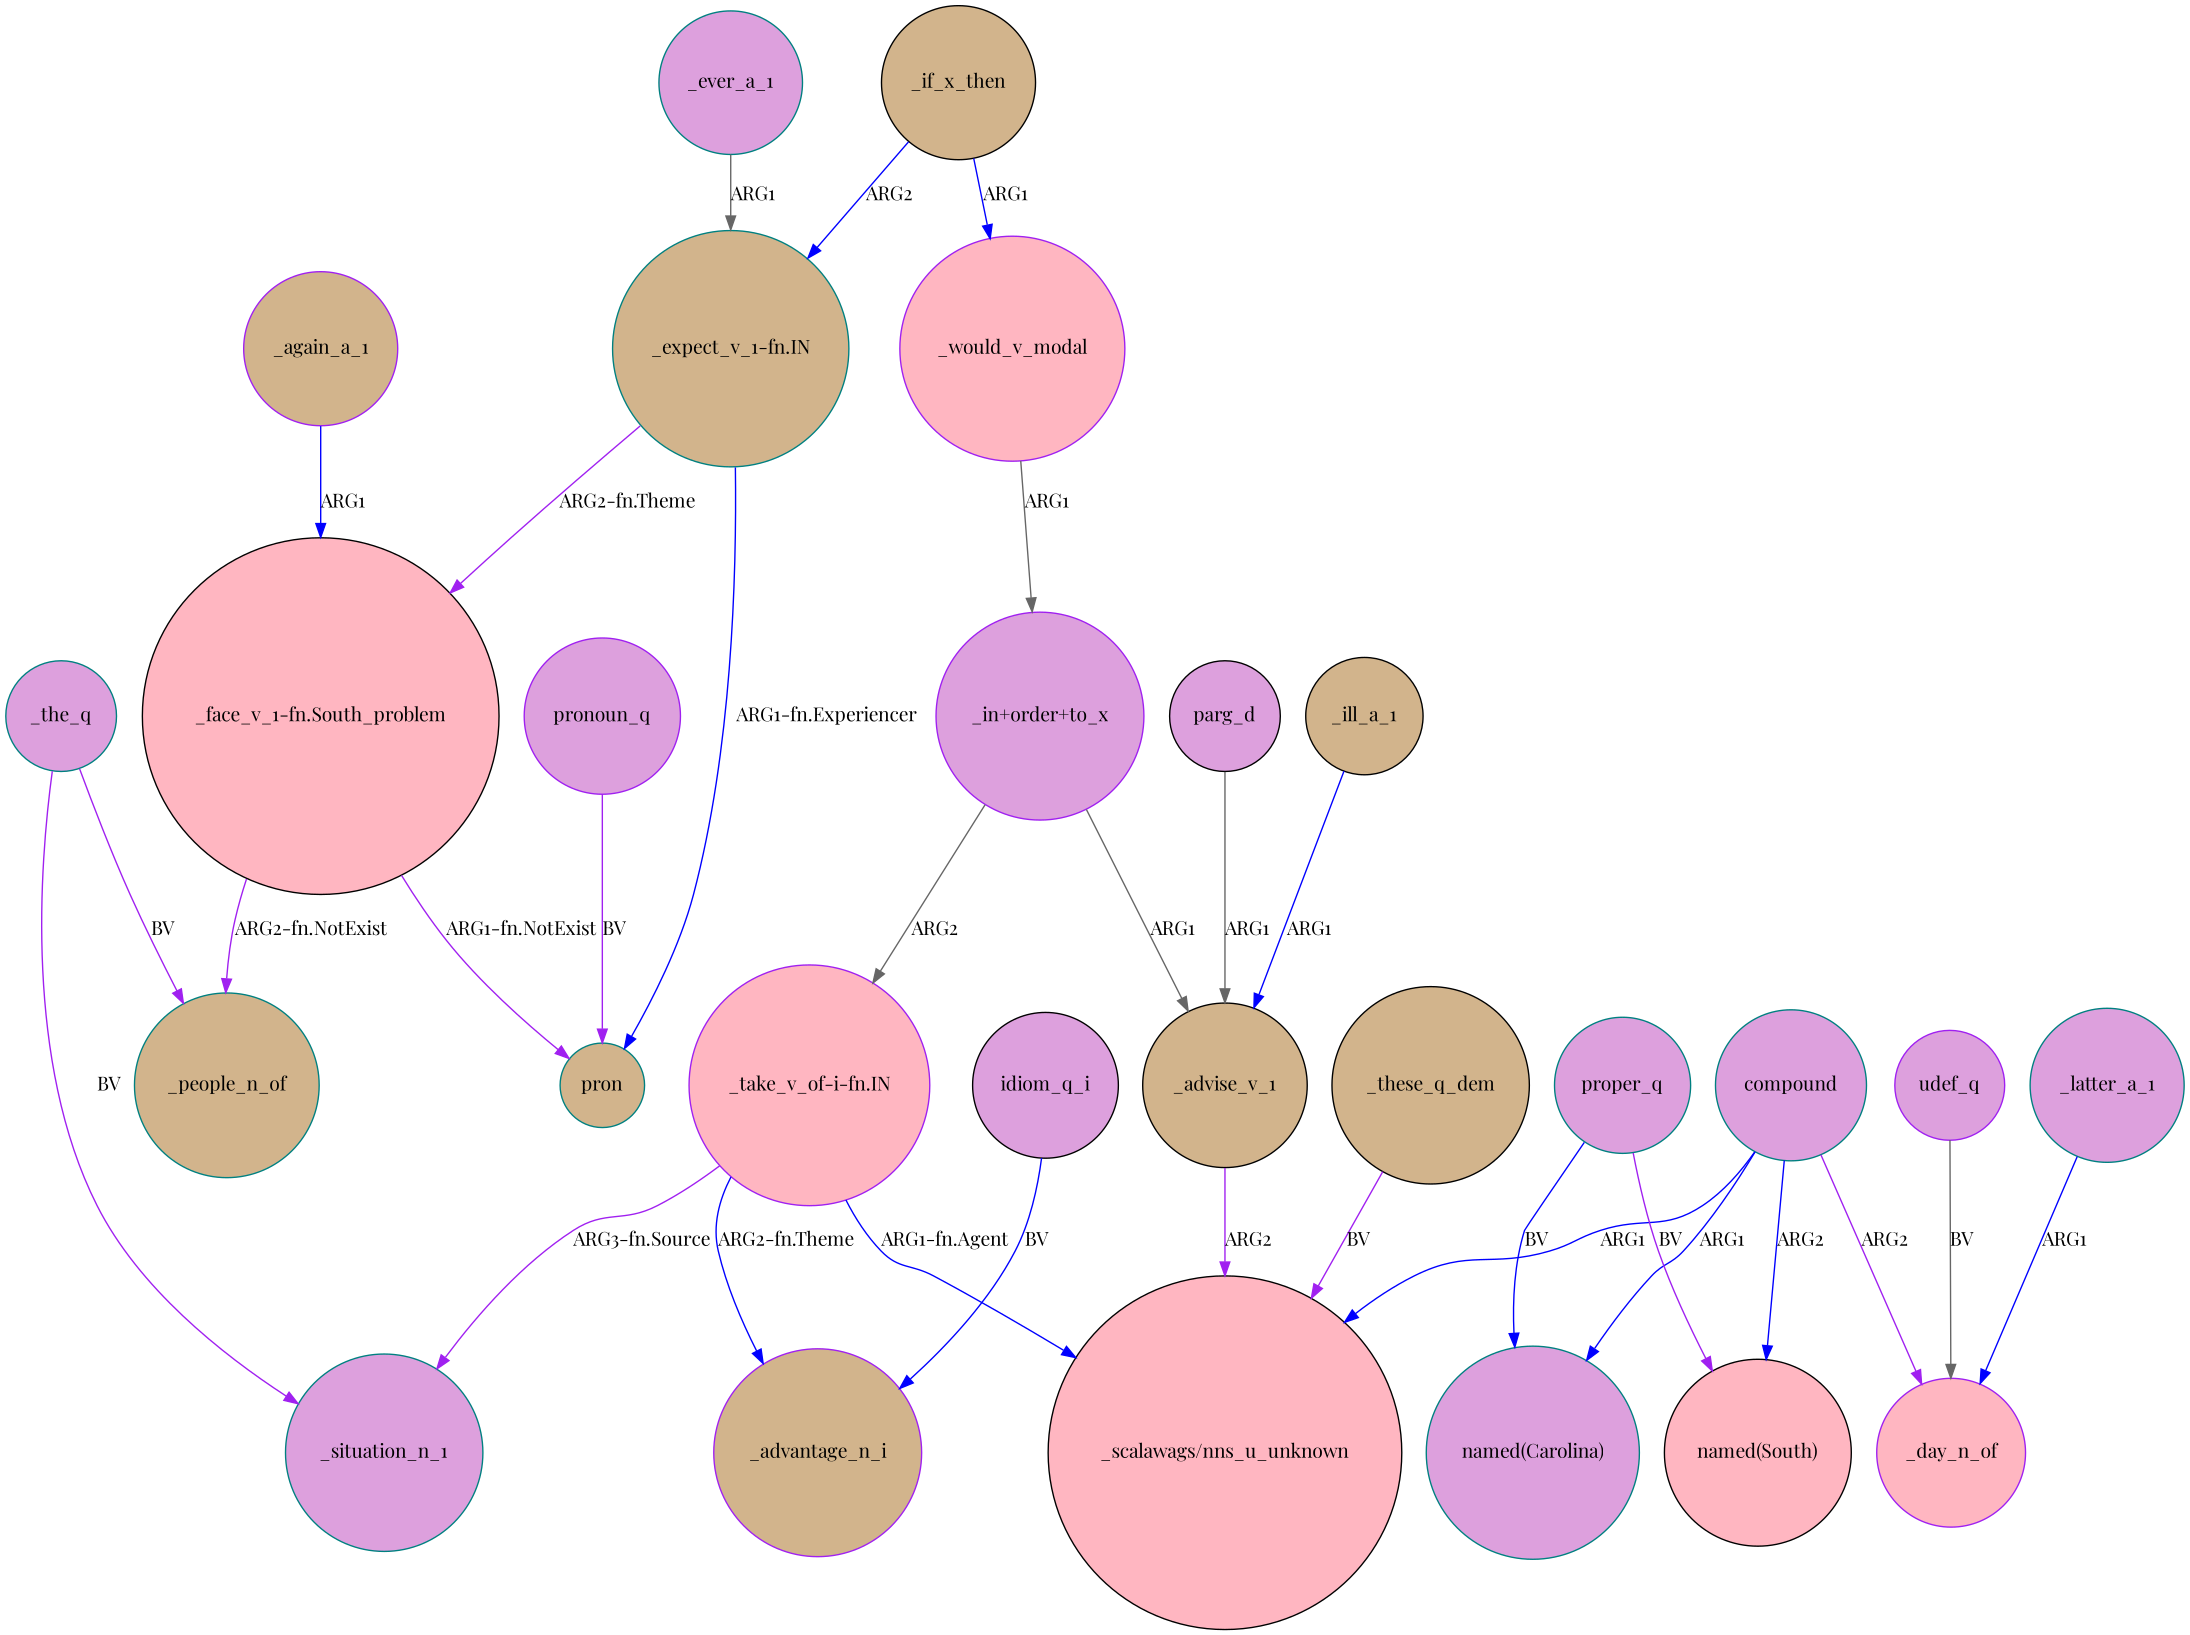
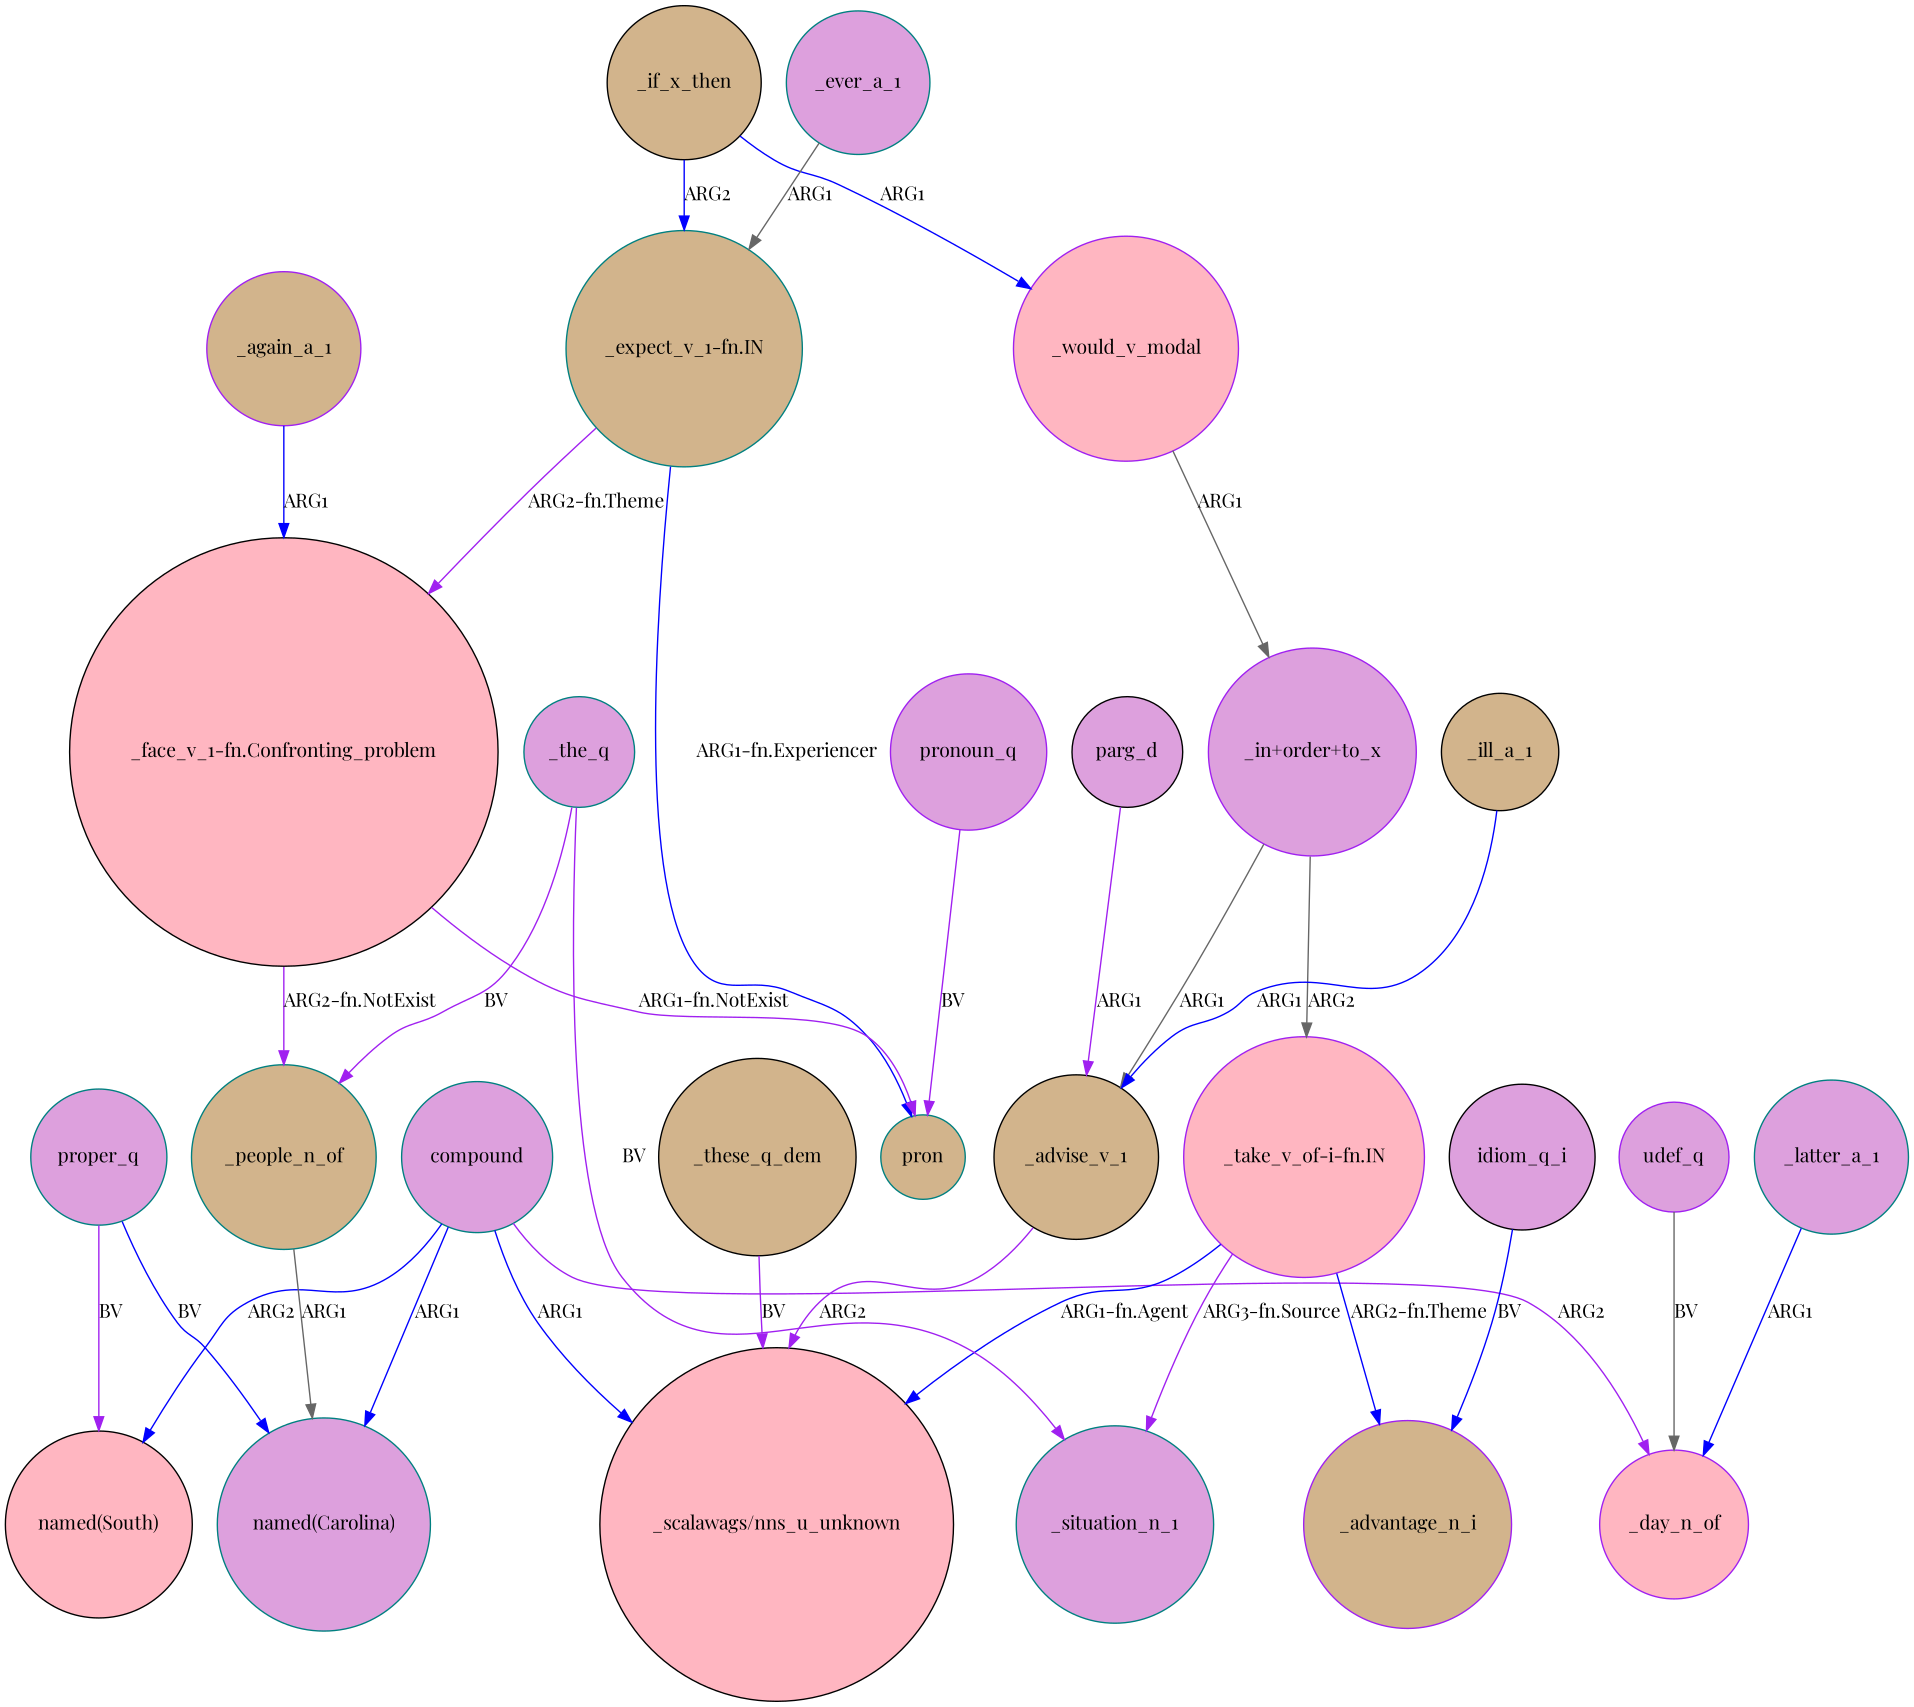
(321, 716) -> (284, 752)
(1225, 880) -> (1104, 934)
none -> (302, 1327)
